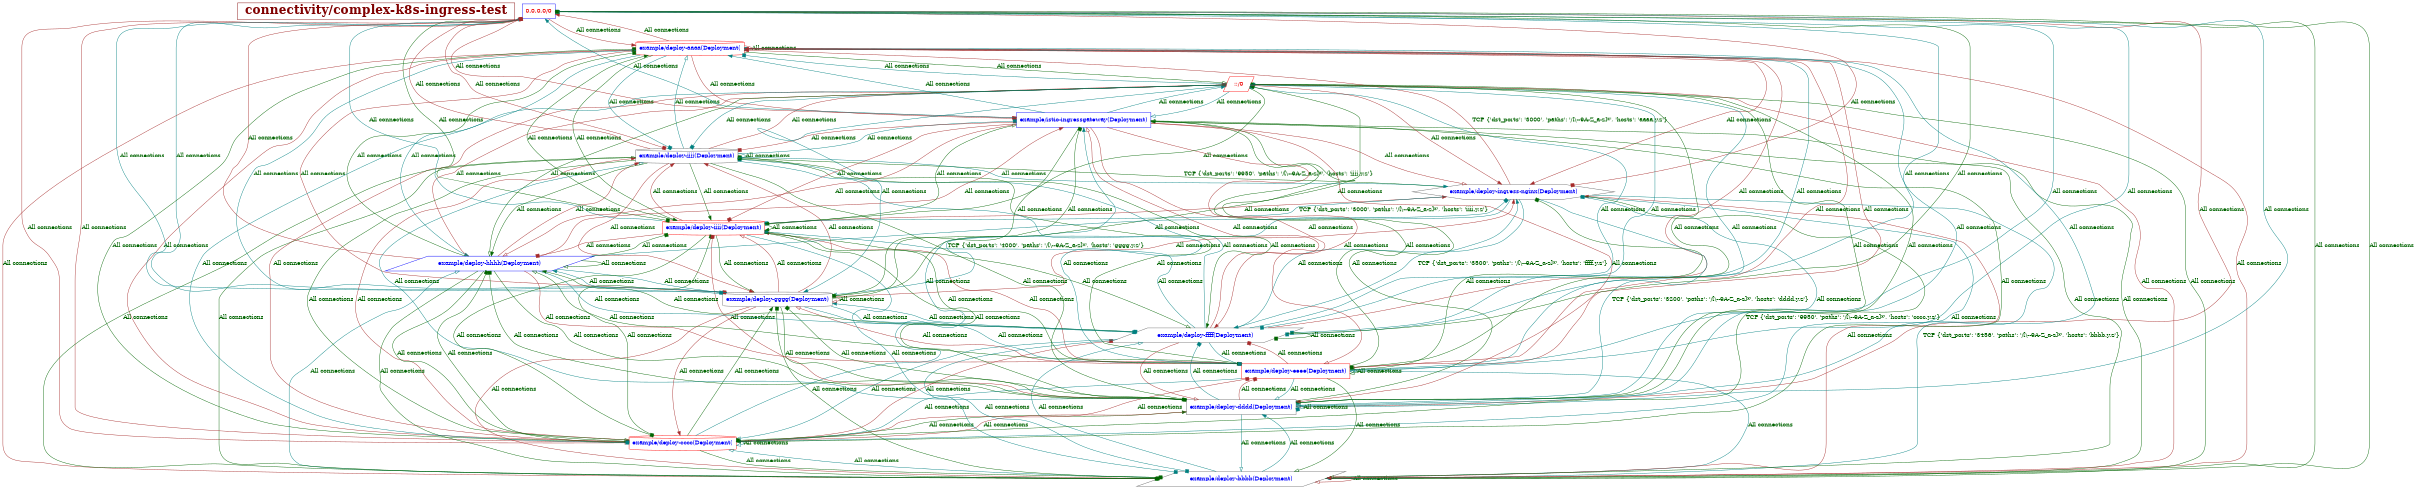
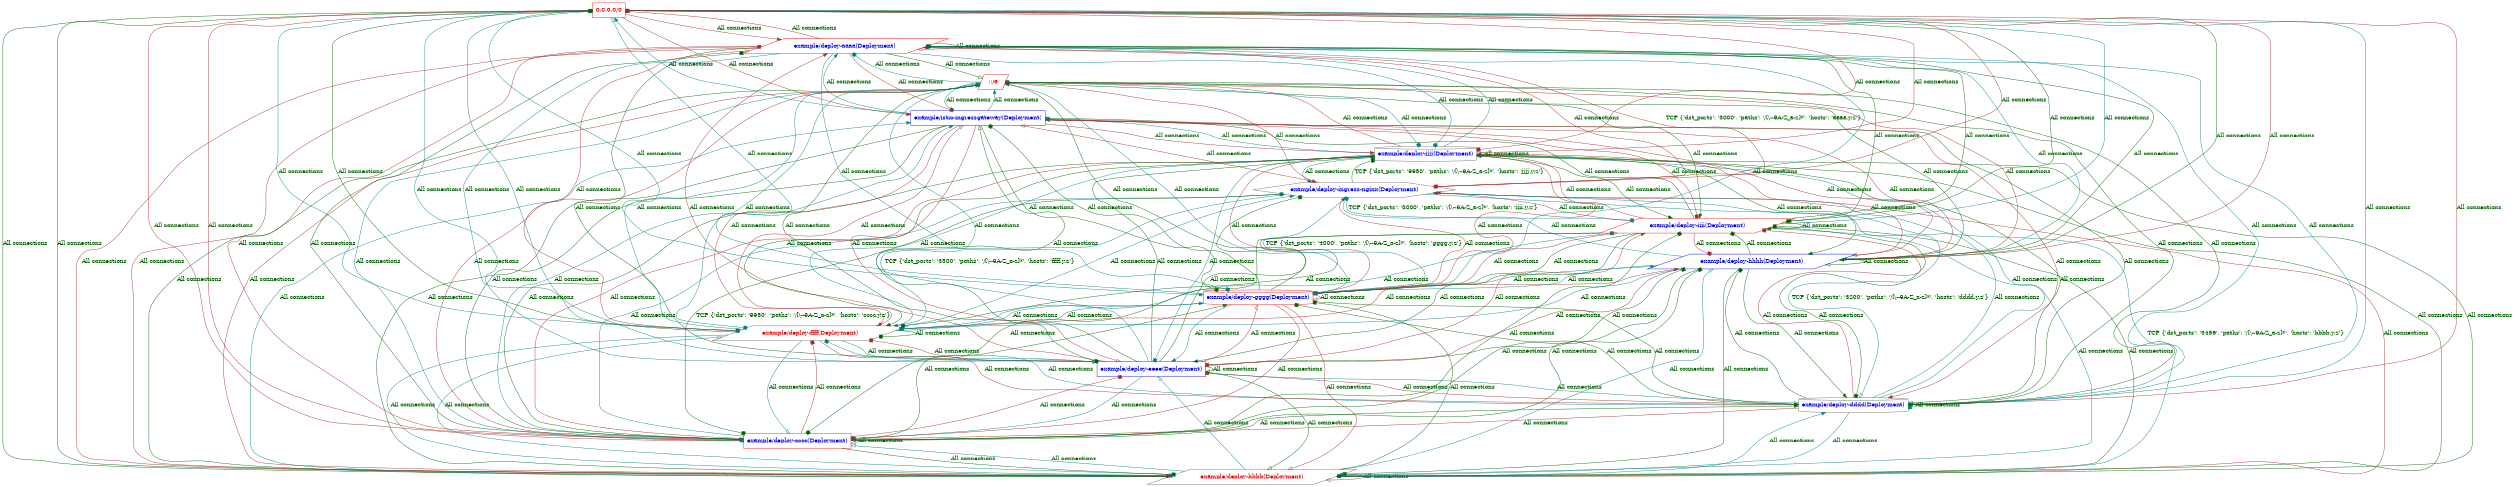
(376, 11) -> none
(539, 11) -> (609, 10)
none -> (1938, 23)
(690, 48) -> (845, 46)
(1838, 82) -> (667, 307)
(1239, 84) -> (993, 82)
(878, 128) -> (1207, 144)
(1310, 138) -> (1171, 154)
(318, 217) -> (939, 238)
(714, 228) -> (1697, 226)
(2129, 249) -> (255, 453)
(980, 260) -> (1335, 267)
(778, 299) -> (1258, 297)
(808, 315) -> (1272, 318)
(1205, 335) -> (810, 333)
(898, 346) -> (1456, 355)
(1296, 371) -> (1151, 369)
(986, 392) -> (1012, 427)
(1241, 407) -> (1853, 405)
(683, 443) -> (797, 441)
none -> (2100, 459)
(1241, 479) -> (1252, 477)
